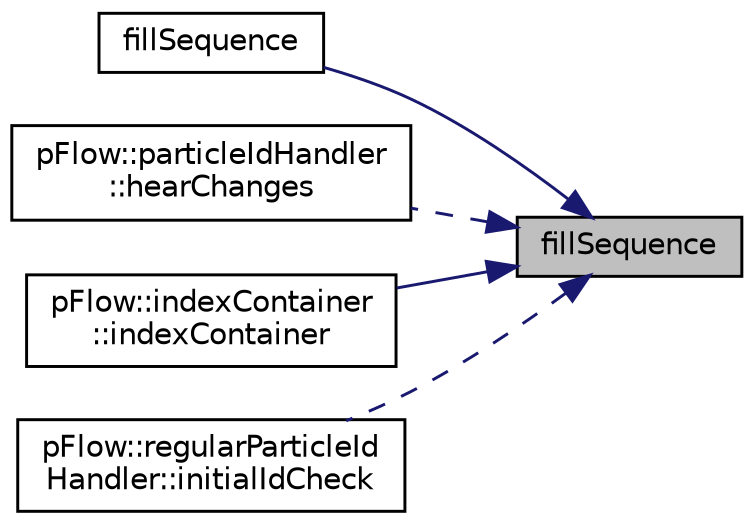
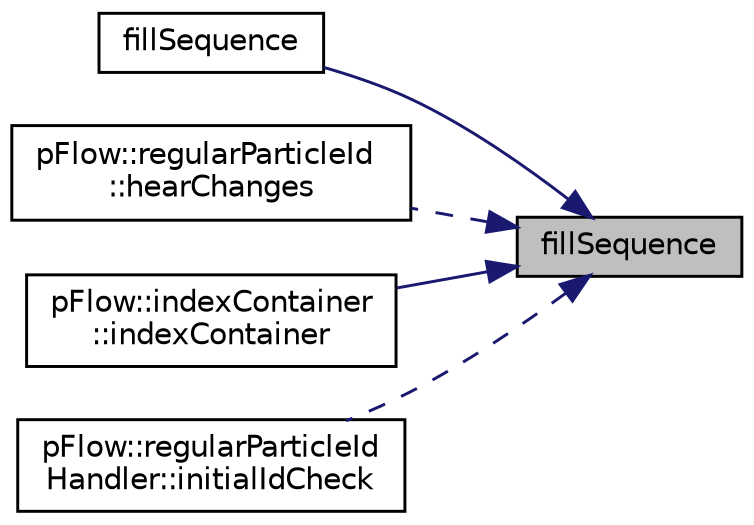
(211, 173) -> (211, 173)
